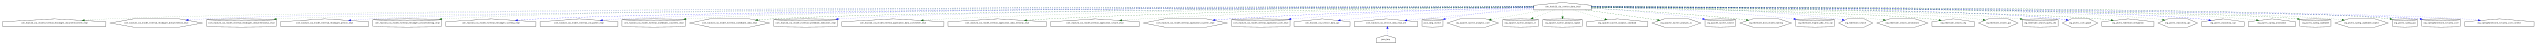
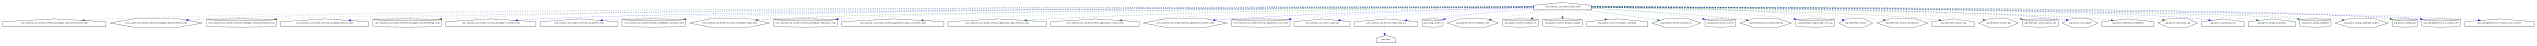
(156, 23) -> (156, 23)
(1388, 32) -> (1385, 30)
